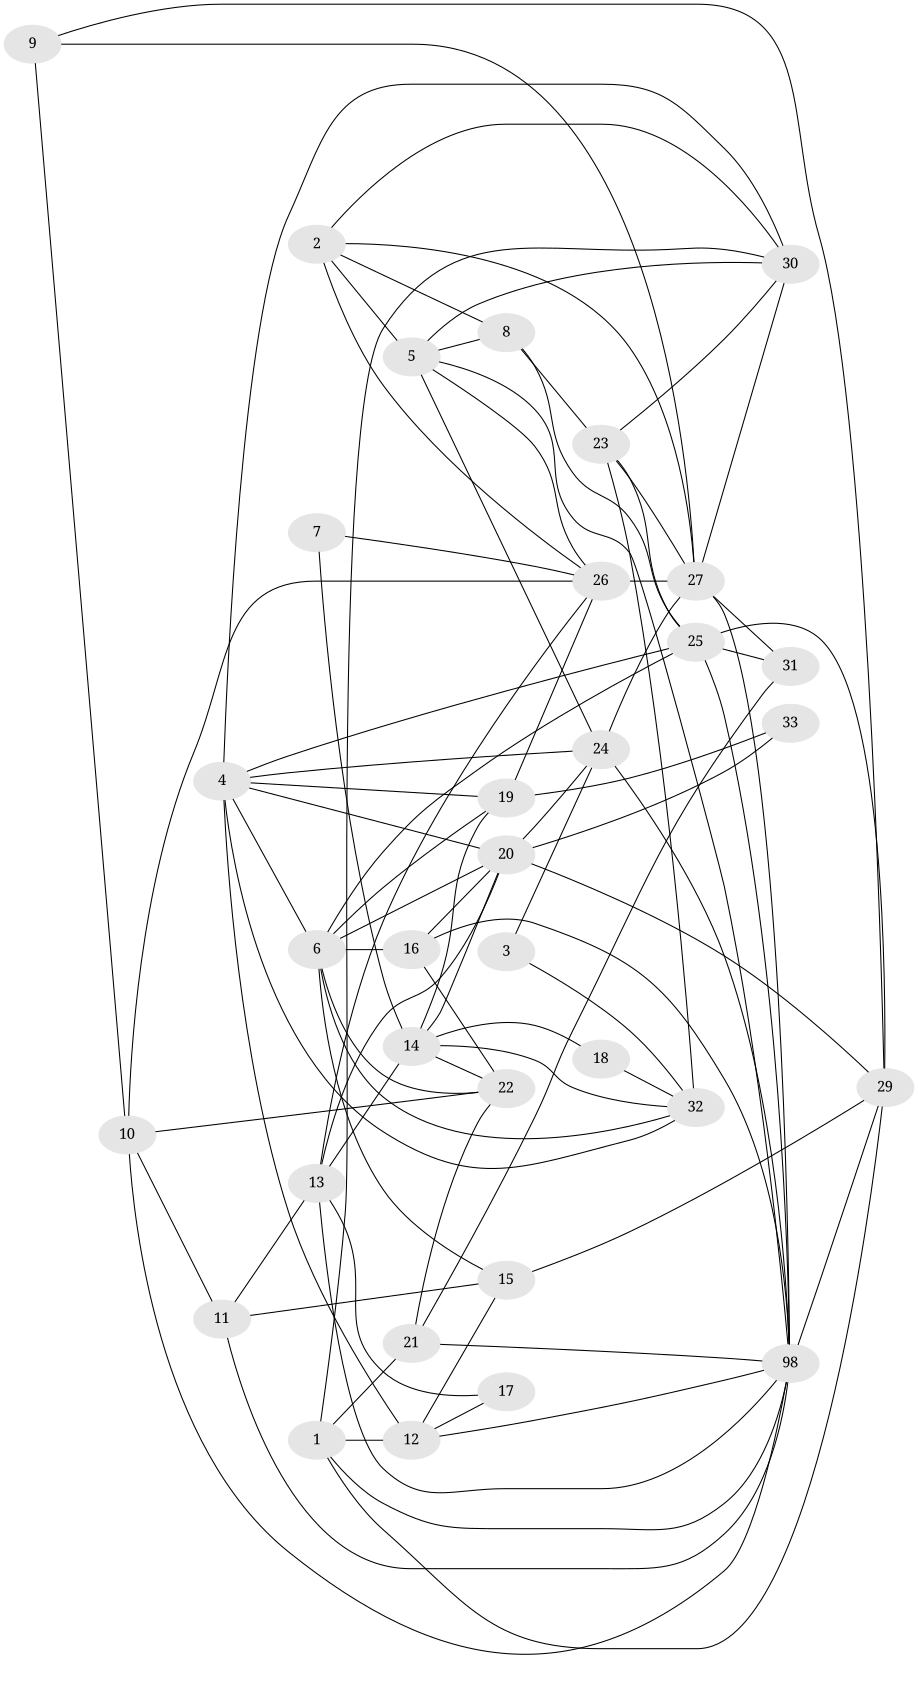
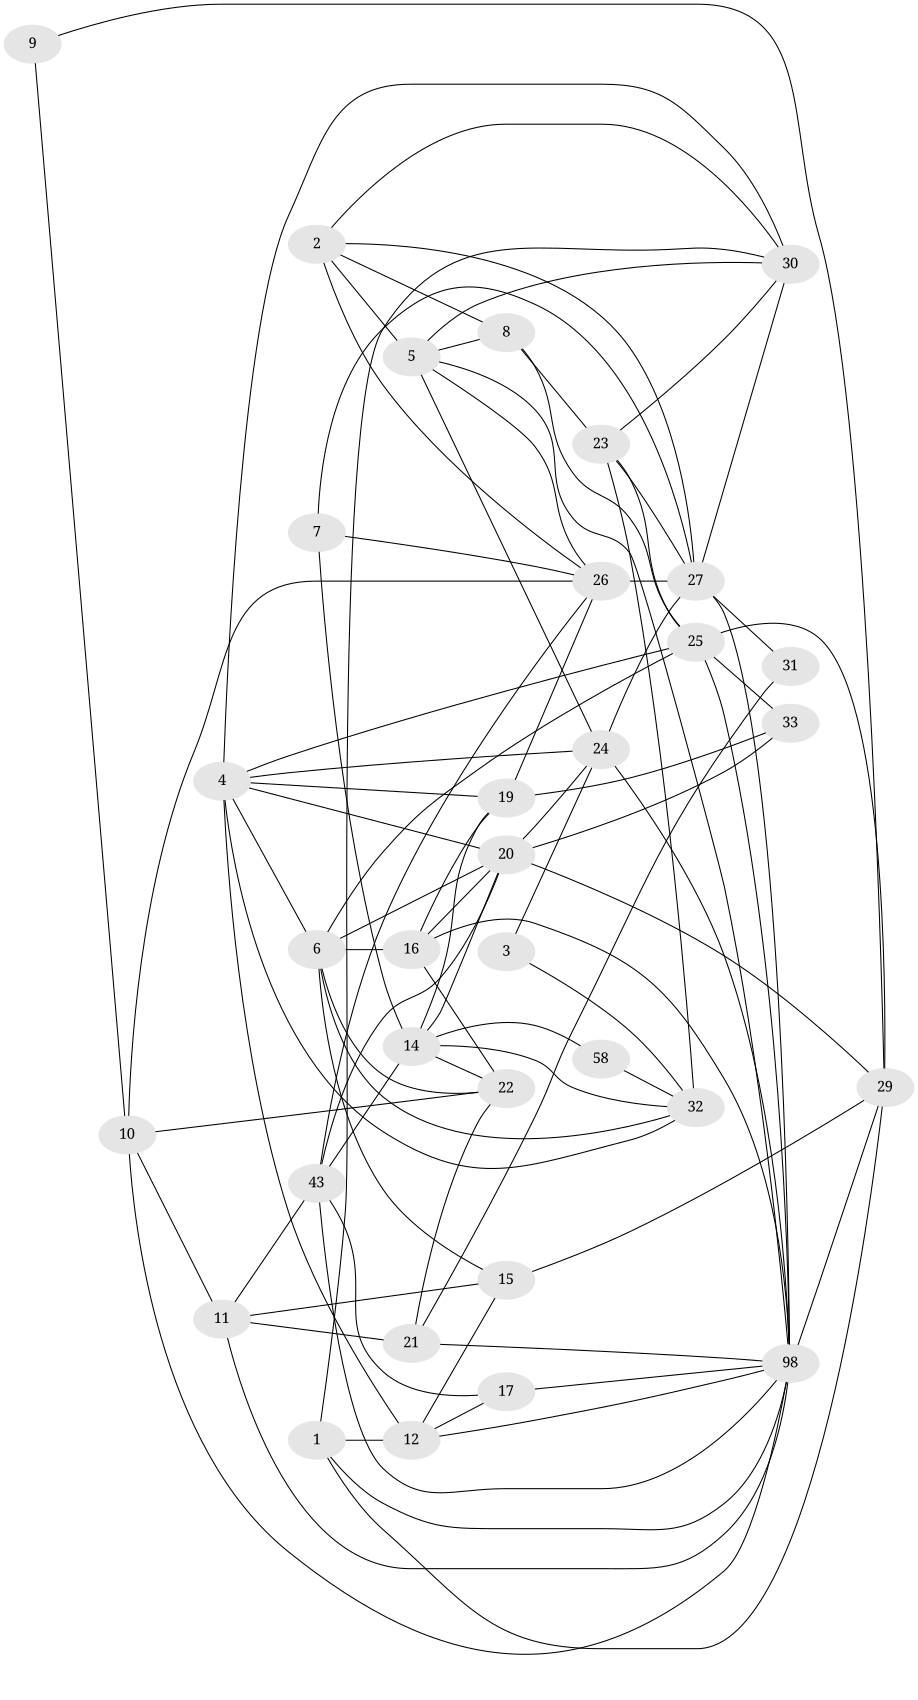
(542, 101) -> (493, 290)
(743, 654) -> (734, 675)
(395, 878) -> (451, 870)
(601, 1059) -> (601, 1059)
(317, 1183) -> (317, 1183)
none -> (649, 1378)
(364, 1392) -> (317, 1331)
